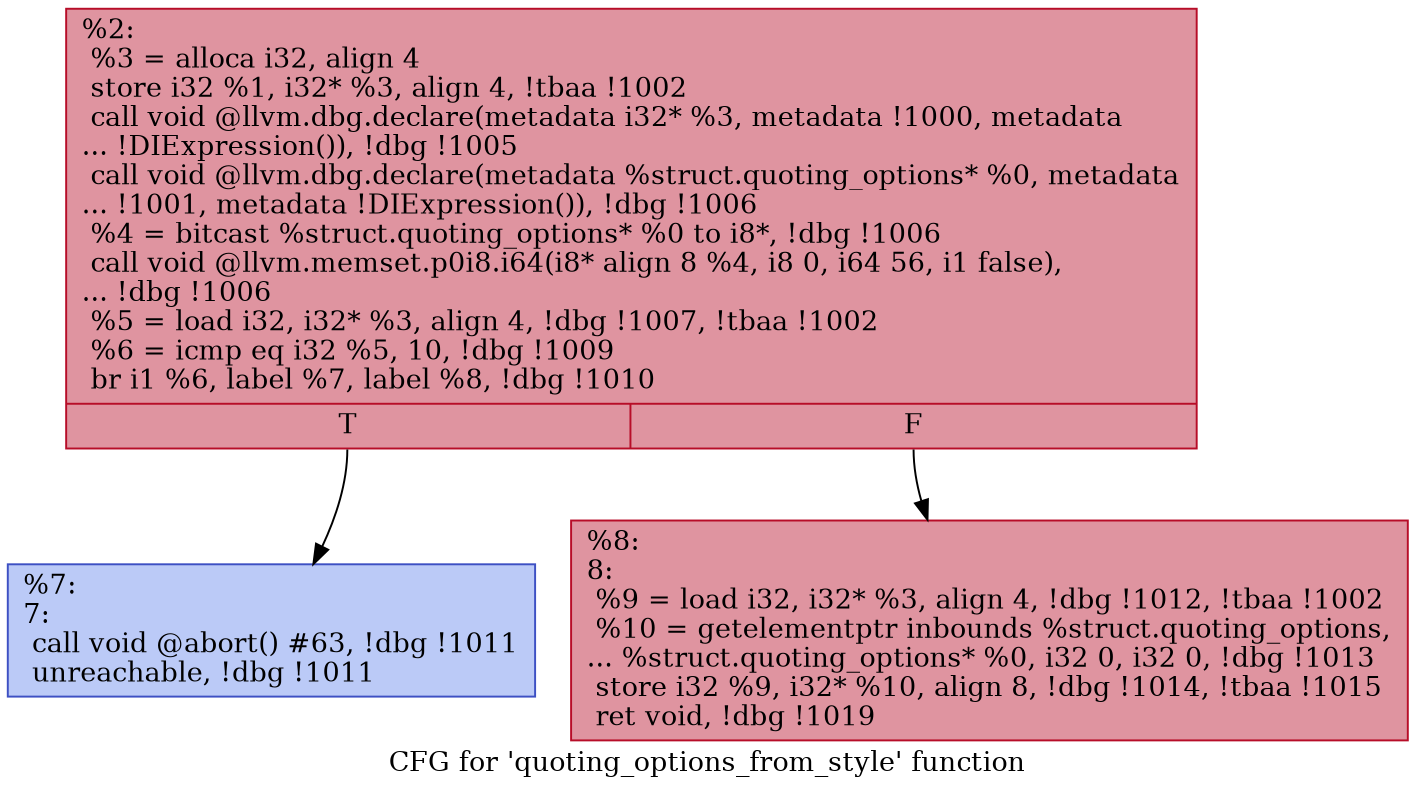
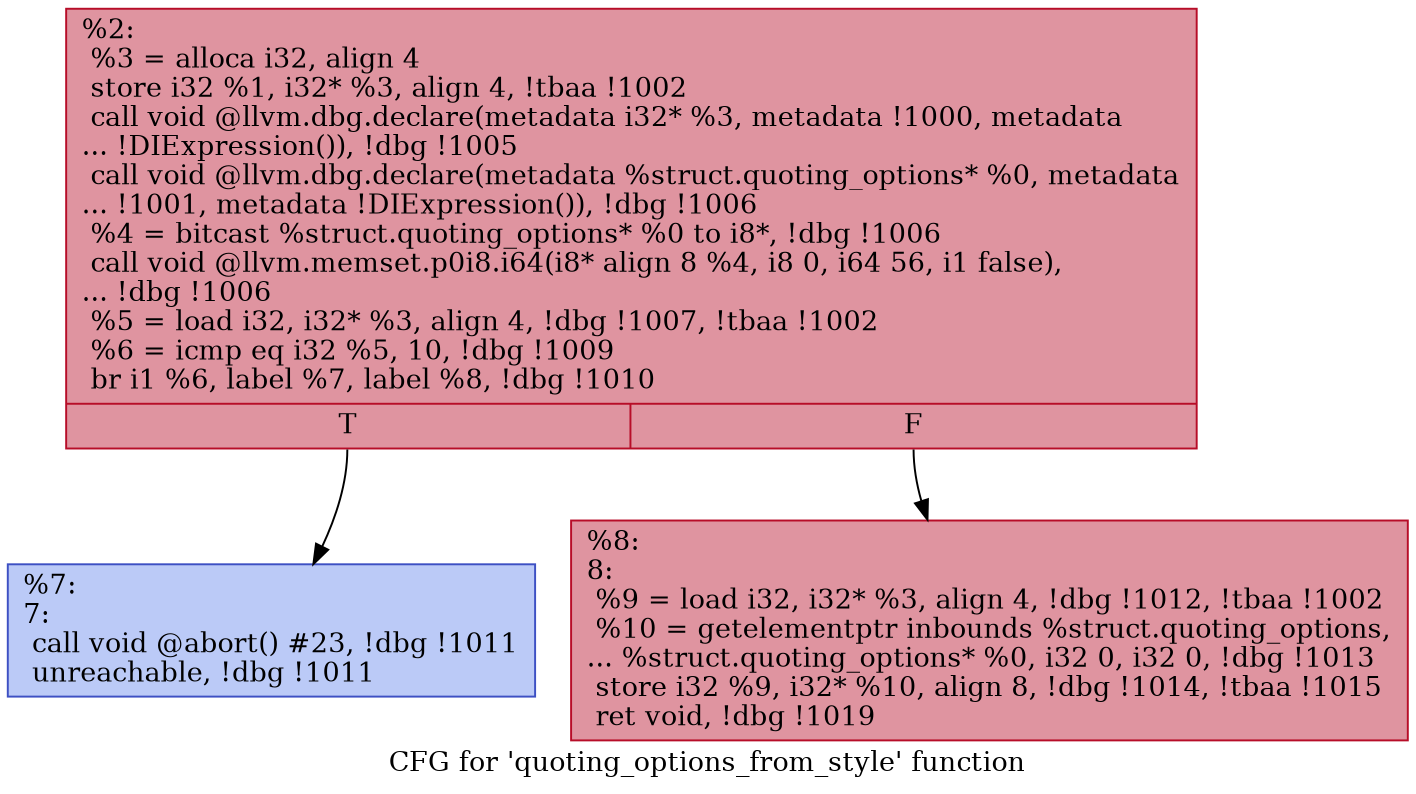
(271, 644) -> (271, 644)
